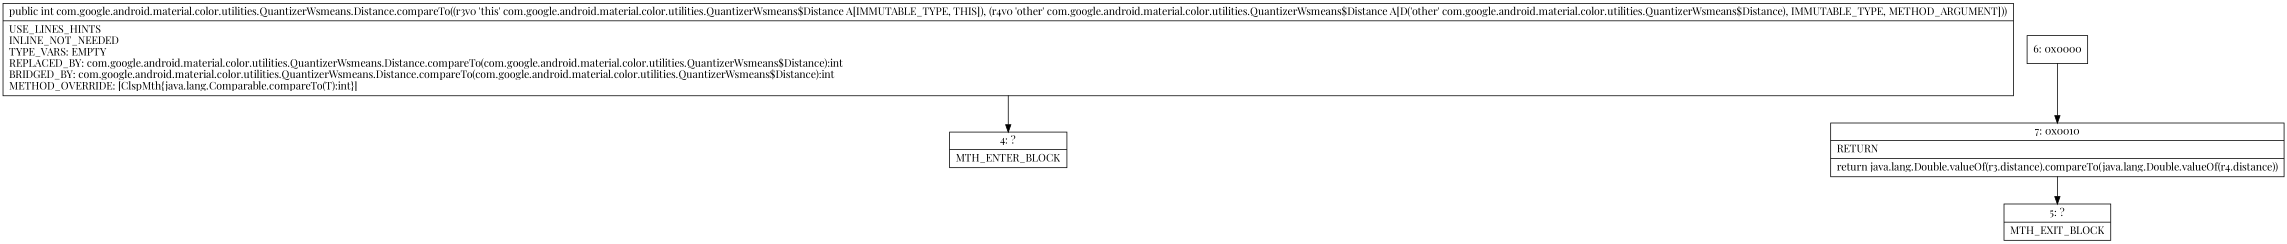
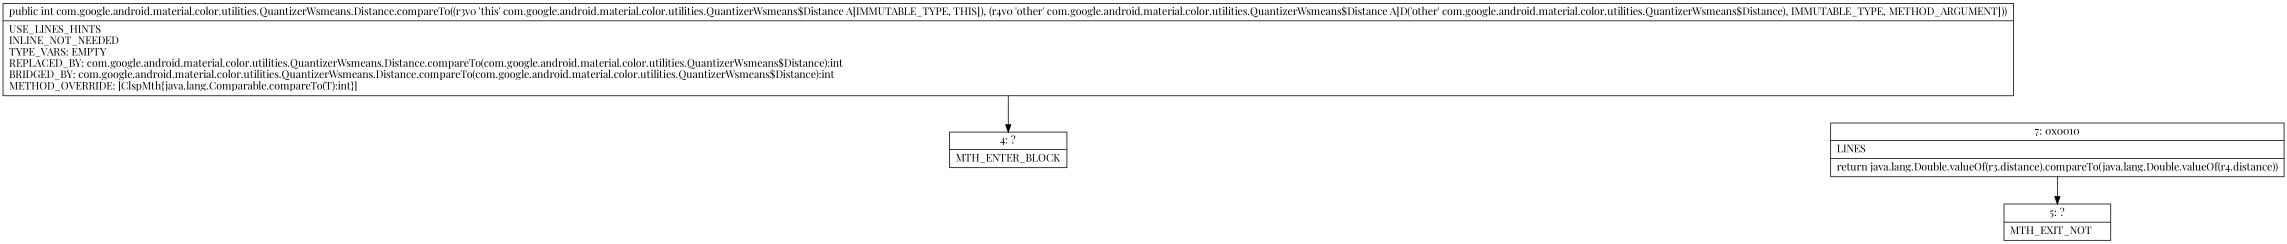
(2057, 50) -> none
(1858, 149) -> (1851, 149)
(2057, 231) -> (2051, 231)
